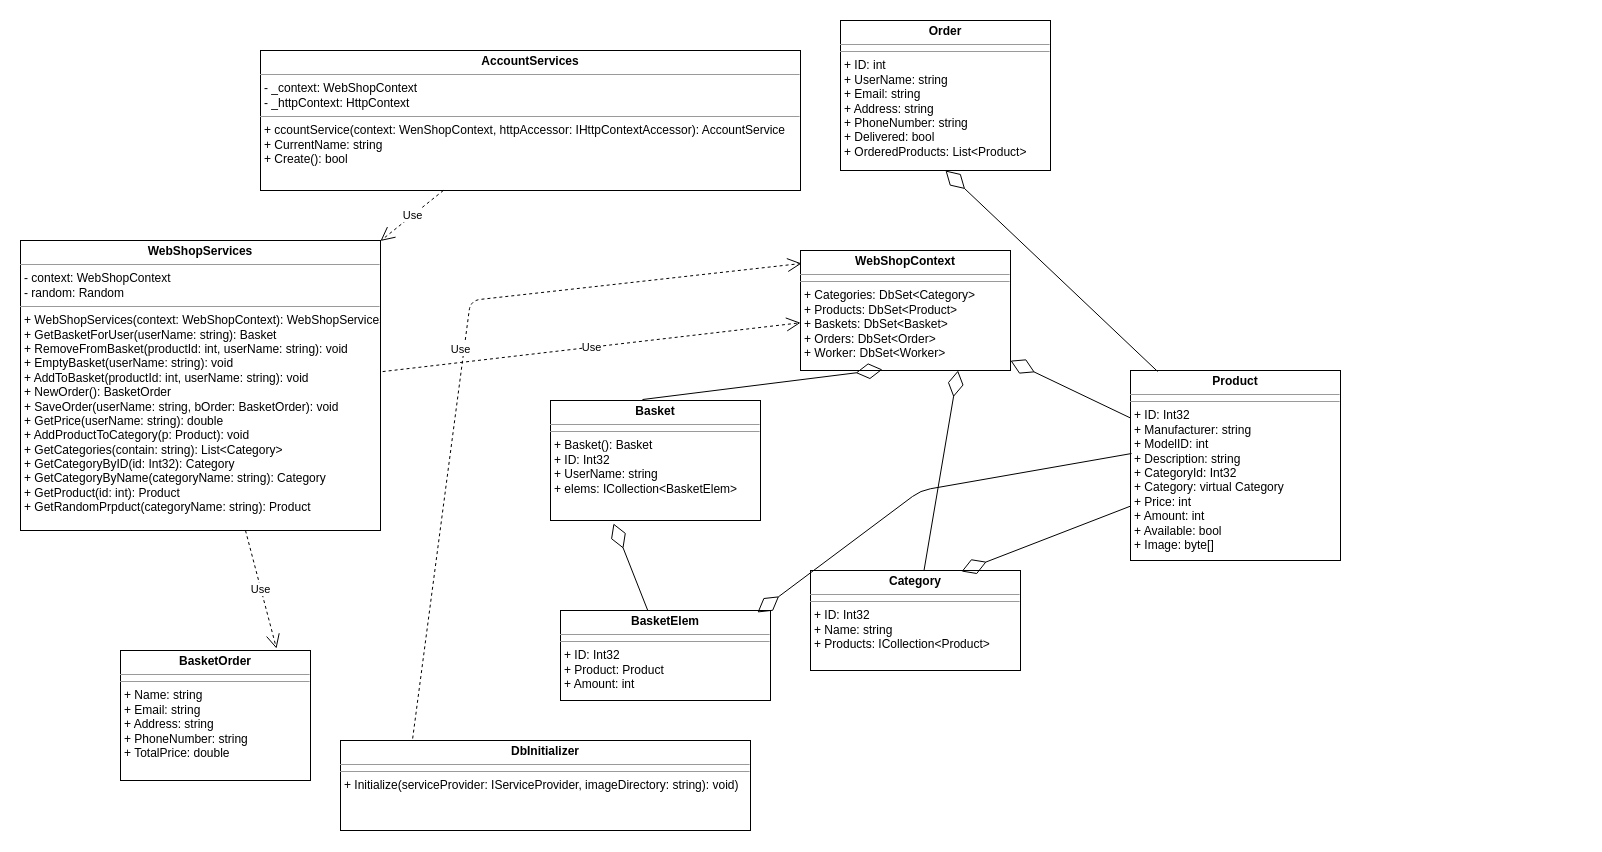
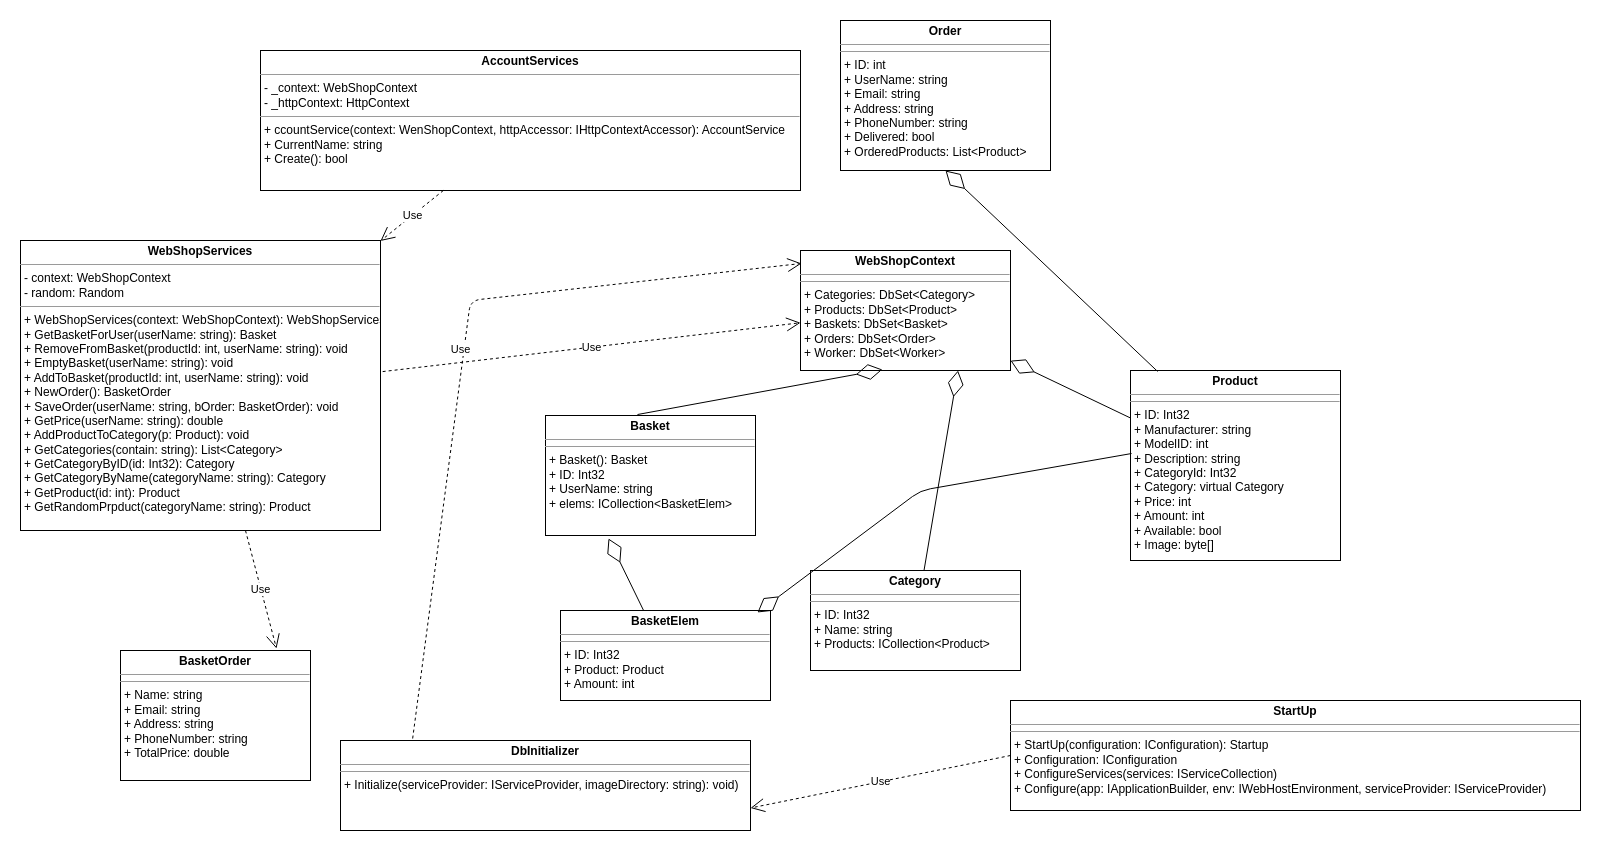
(656, 461) -> (651, 476)
(1059, 534) -> none
none -> (1296, 756)
none -> (882, 781)
